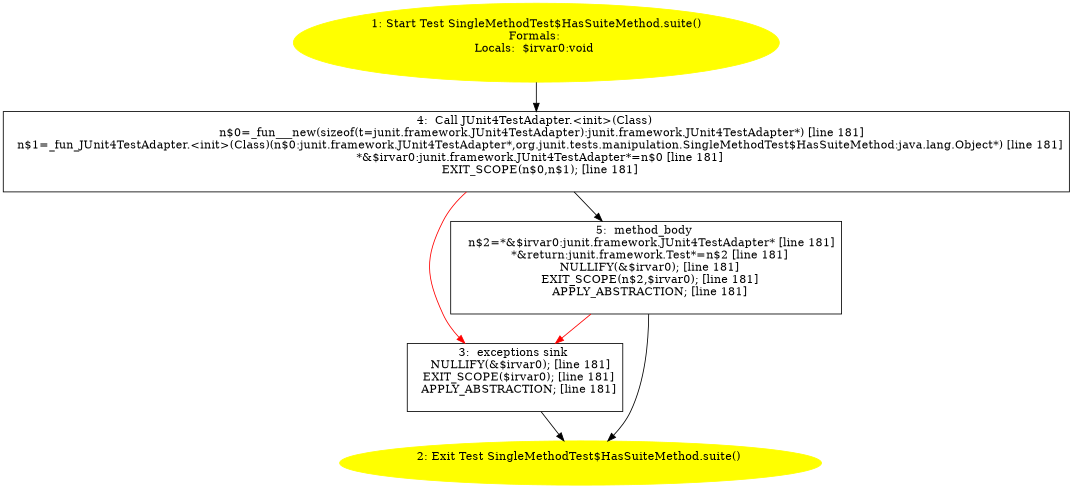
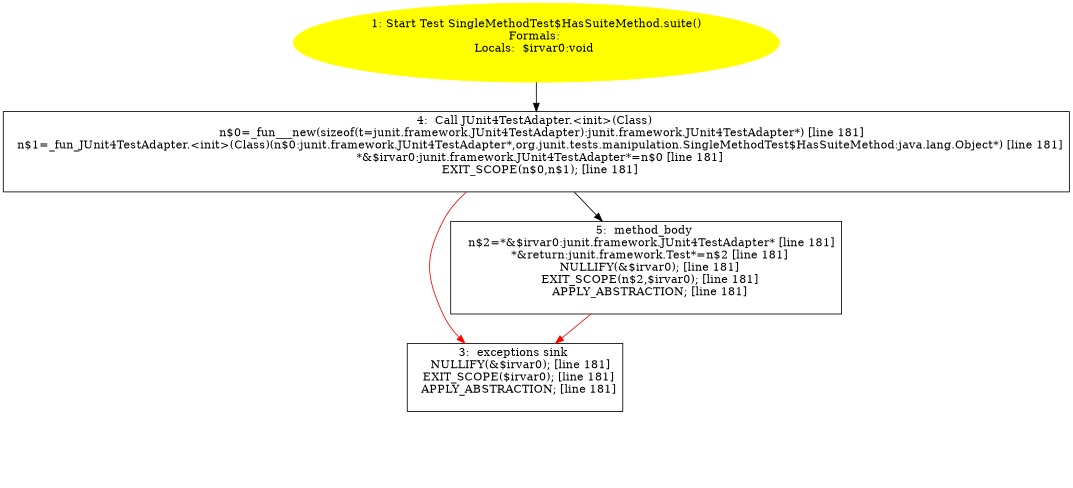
(581, 463) -> none
